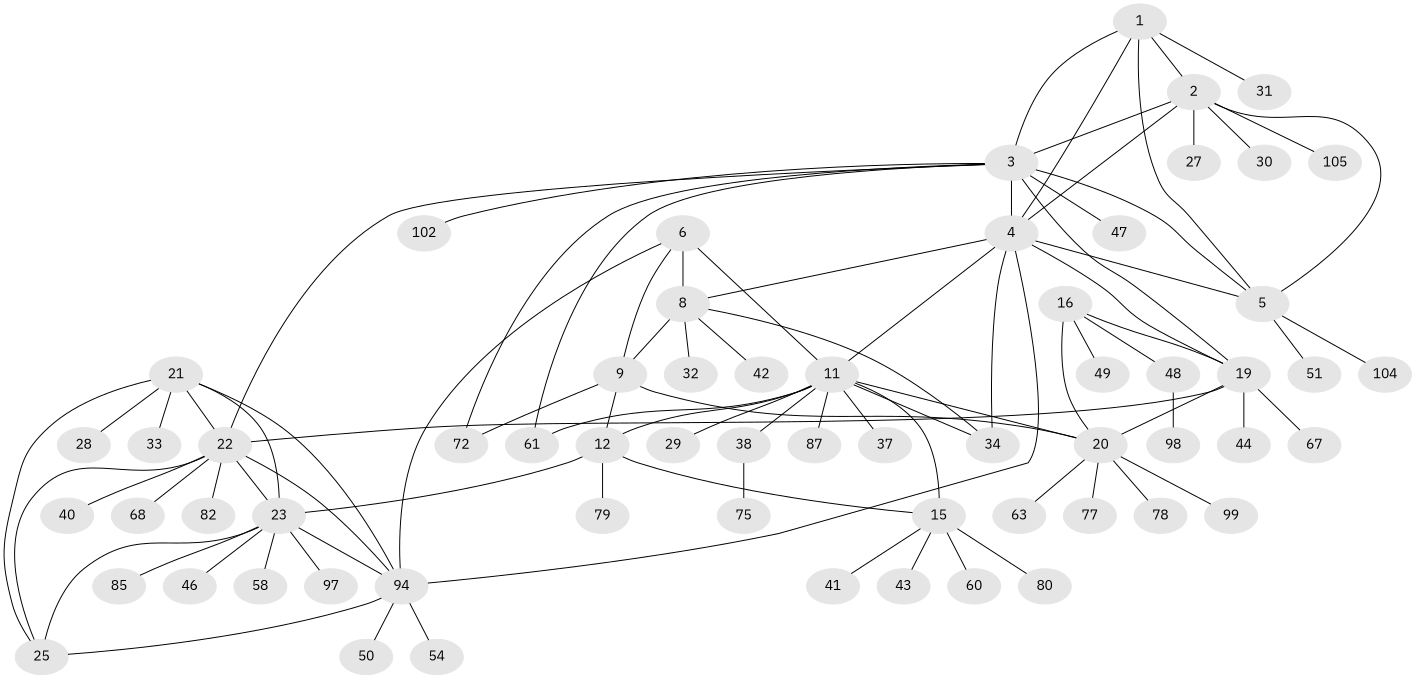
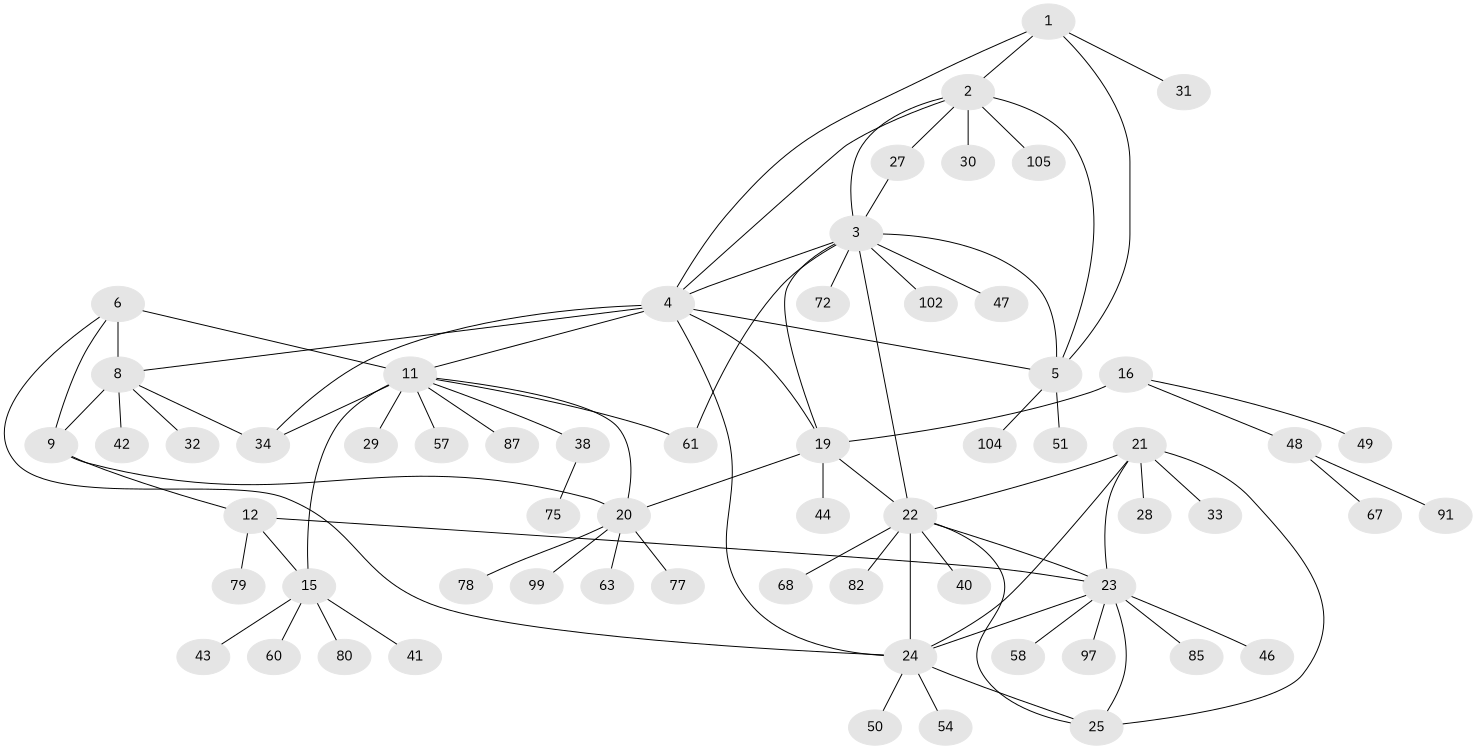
(1051, 75) -> (877, 198)
(1064, 378) -> none
(549, 405) -> none
(1279, 410) -> (1335, 481)
(679, 416) -> none
(885, 445) -> (442, 445)
(1173, 445) -> (1446, 516)
(402, 586) -> (910, 657)
